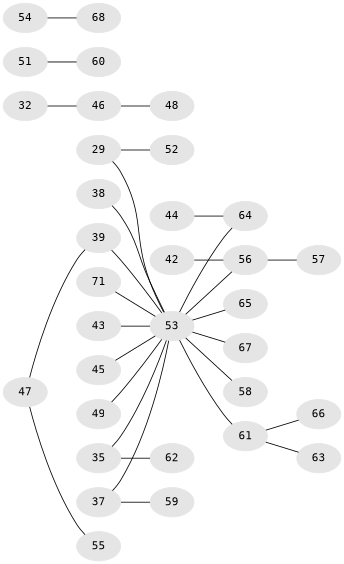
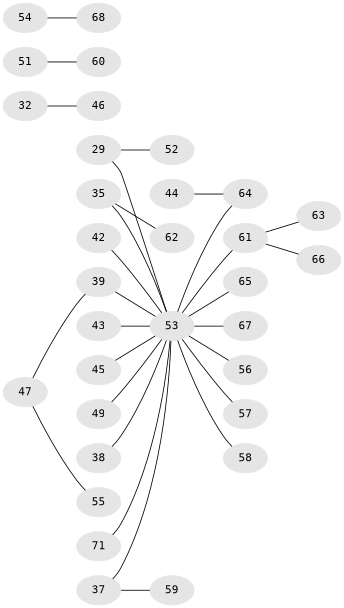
(172, 106) -> none
(215, 260) -> (138, 281)
(282, 260) -> (206, 371)
